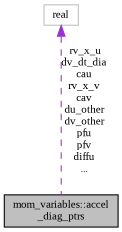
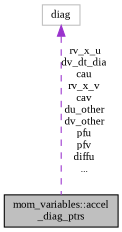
(61, 15) -> (61, 15)
